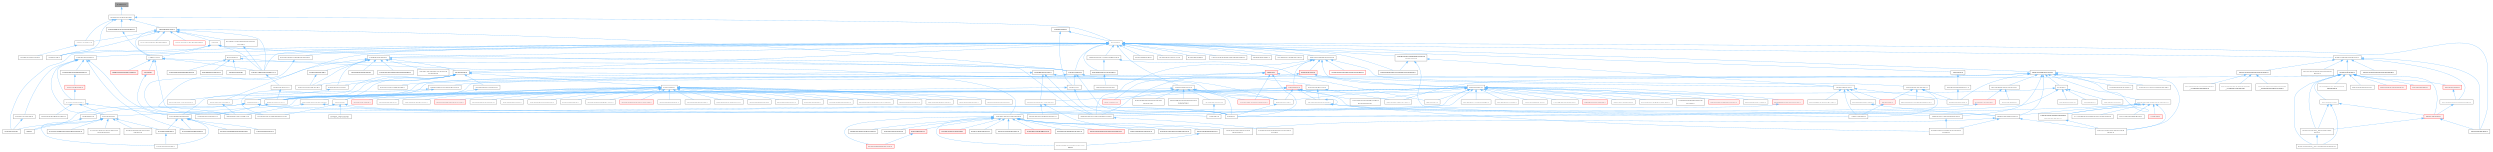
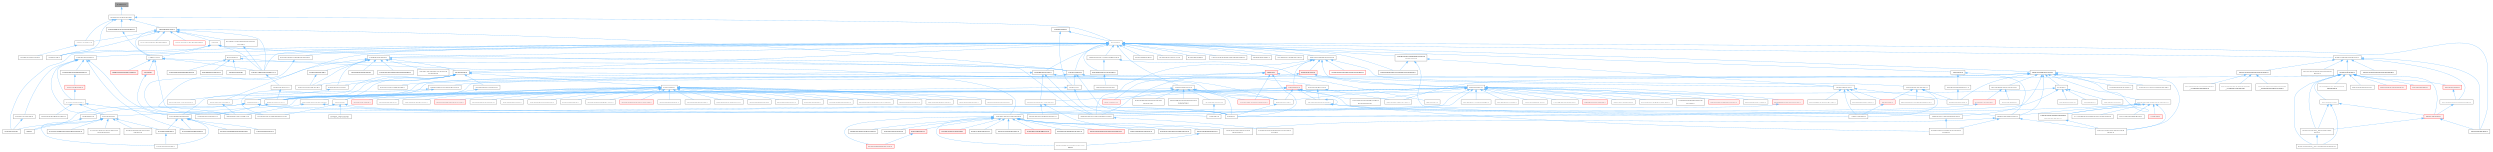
none -> (1075, 55)
(1453, 95) -> none
(1934, 111) -> (2013, 79)
